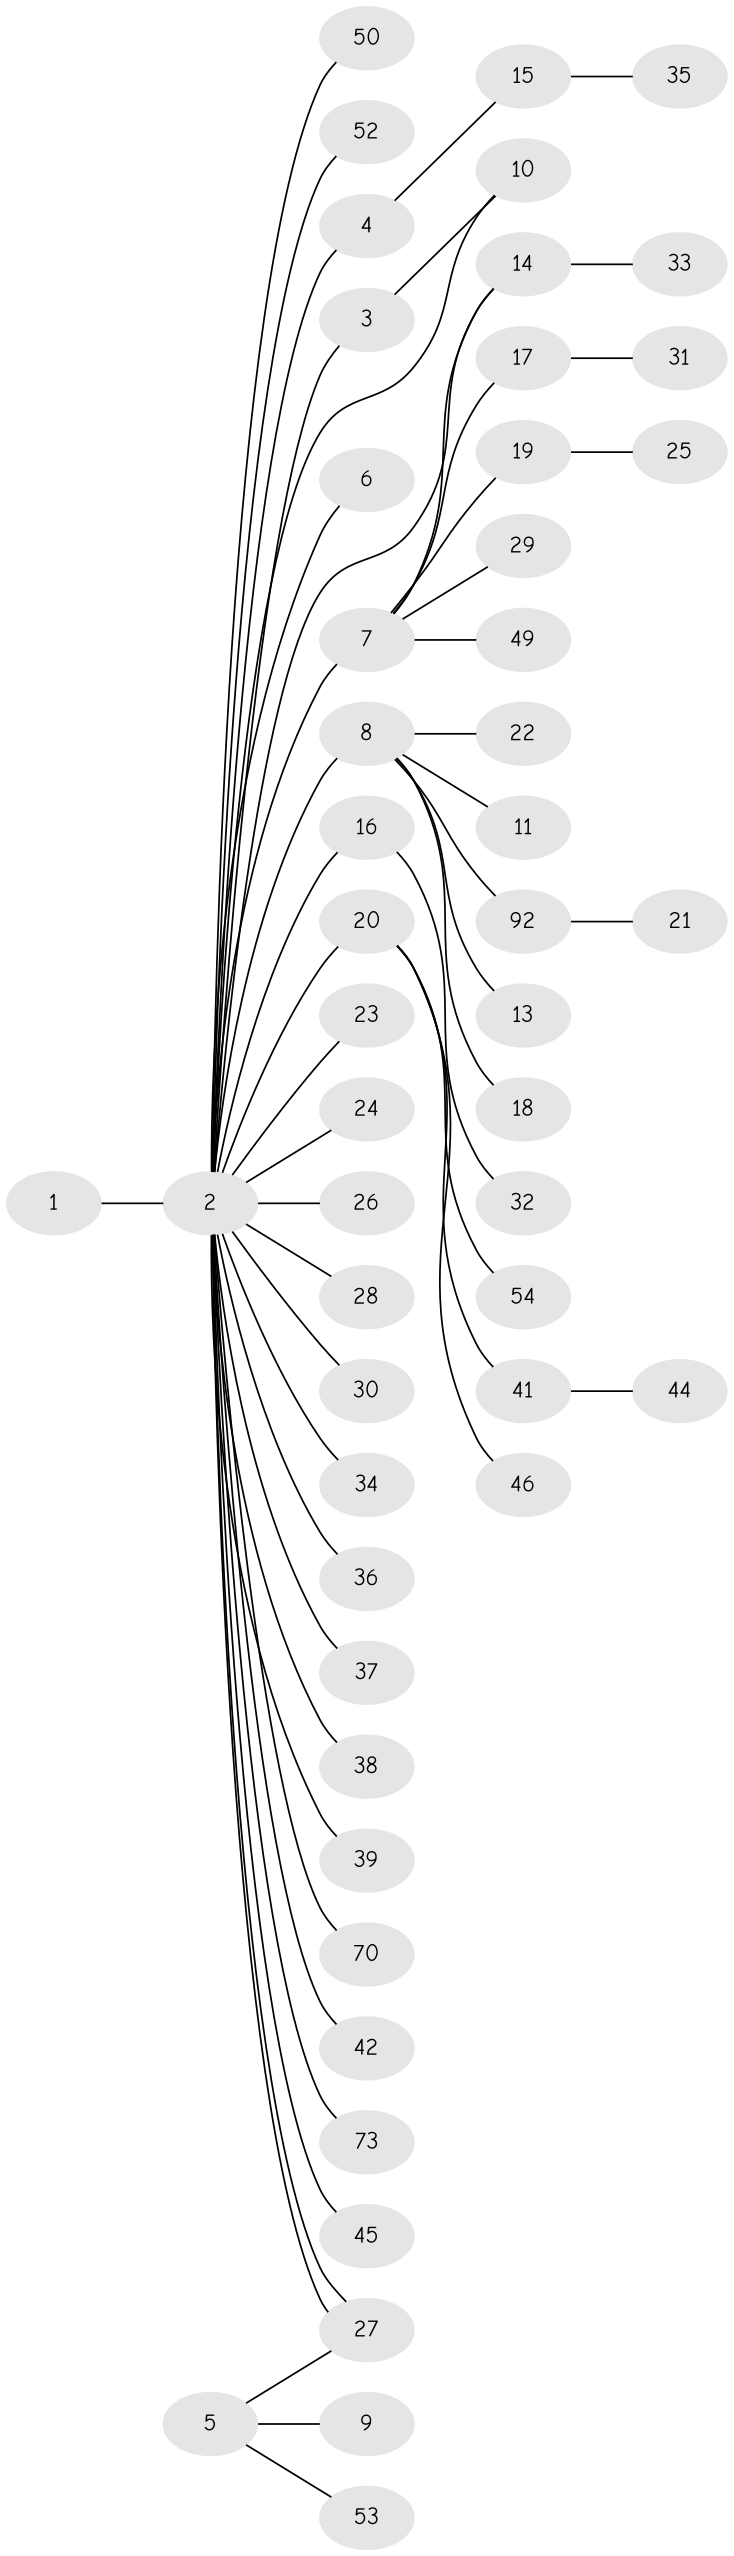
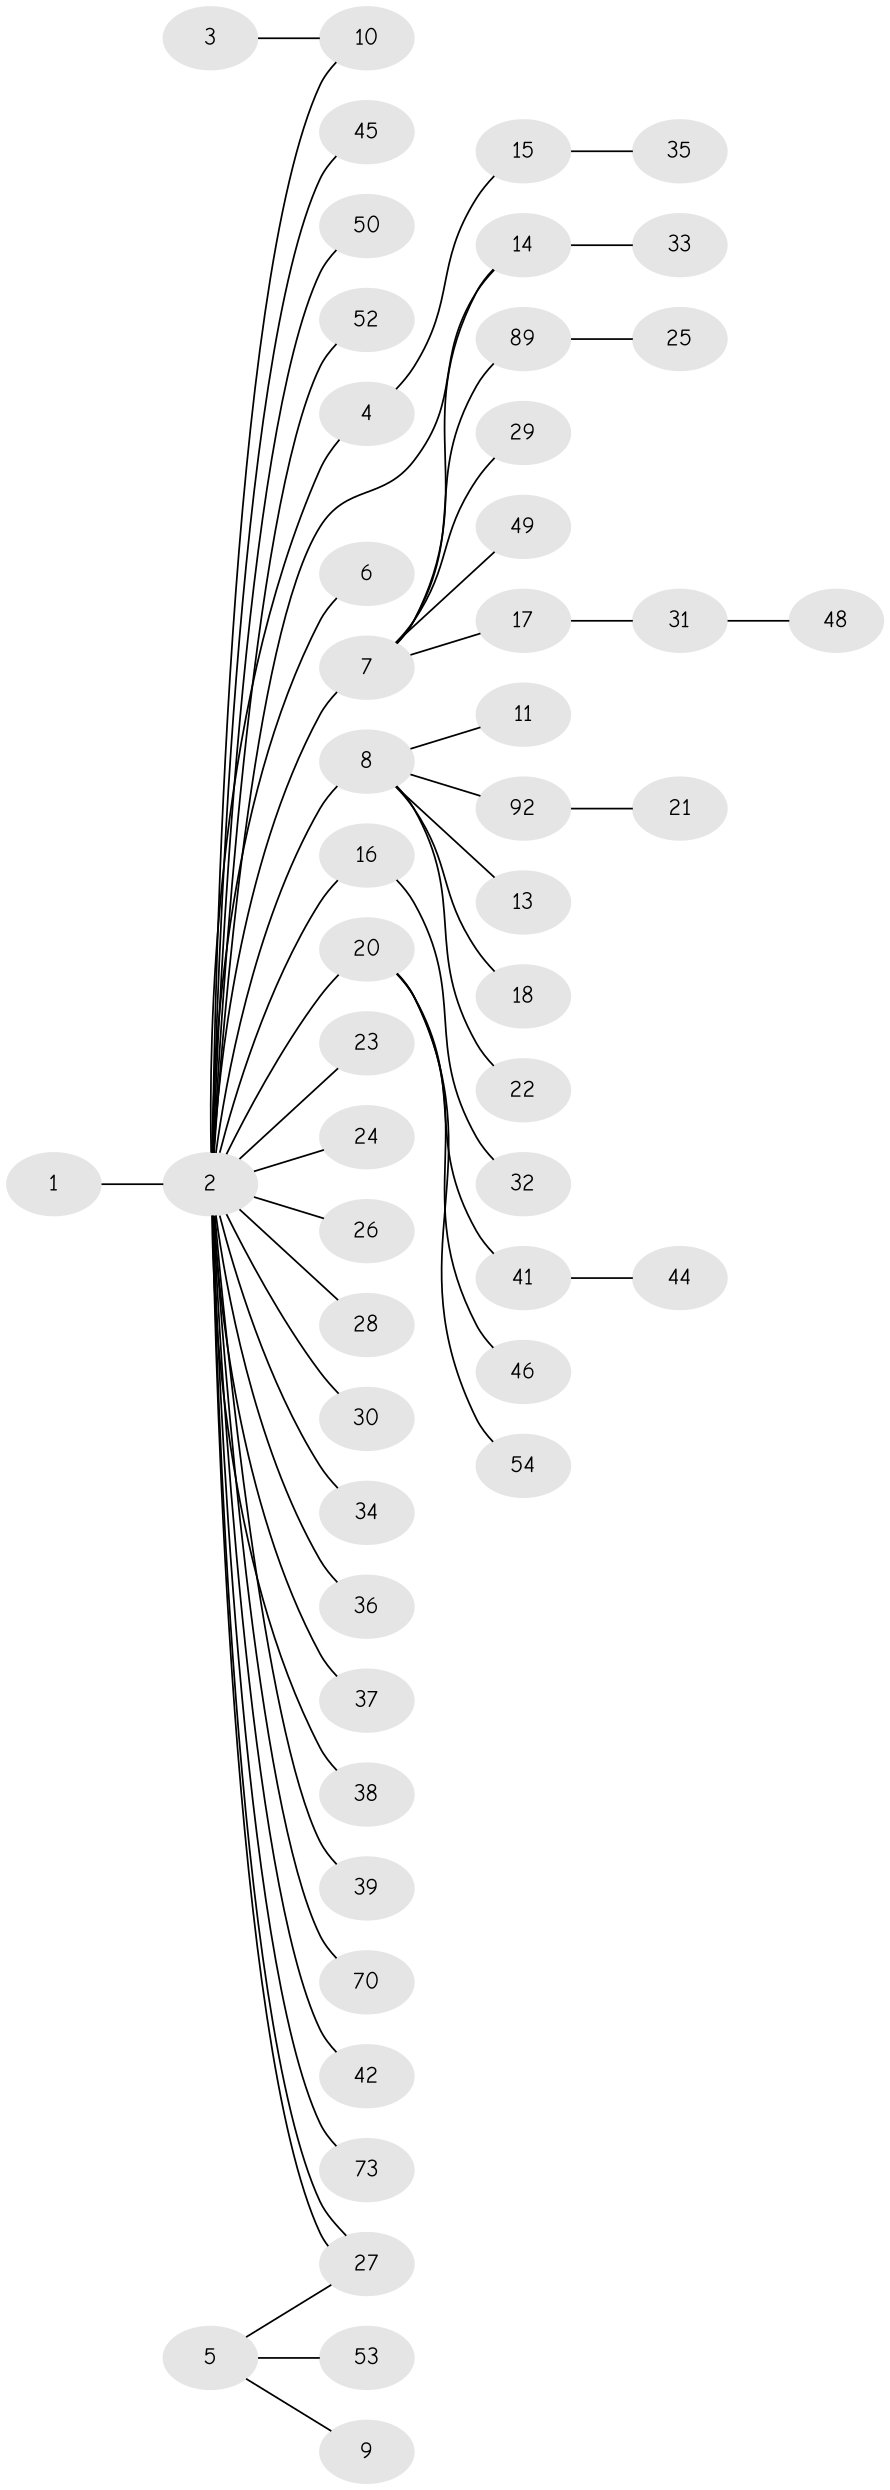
(523, 452) -> (523, 339)
none -> (836, 621)
(249, 753) -> none
